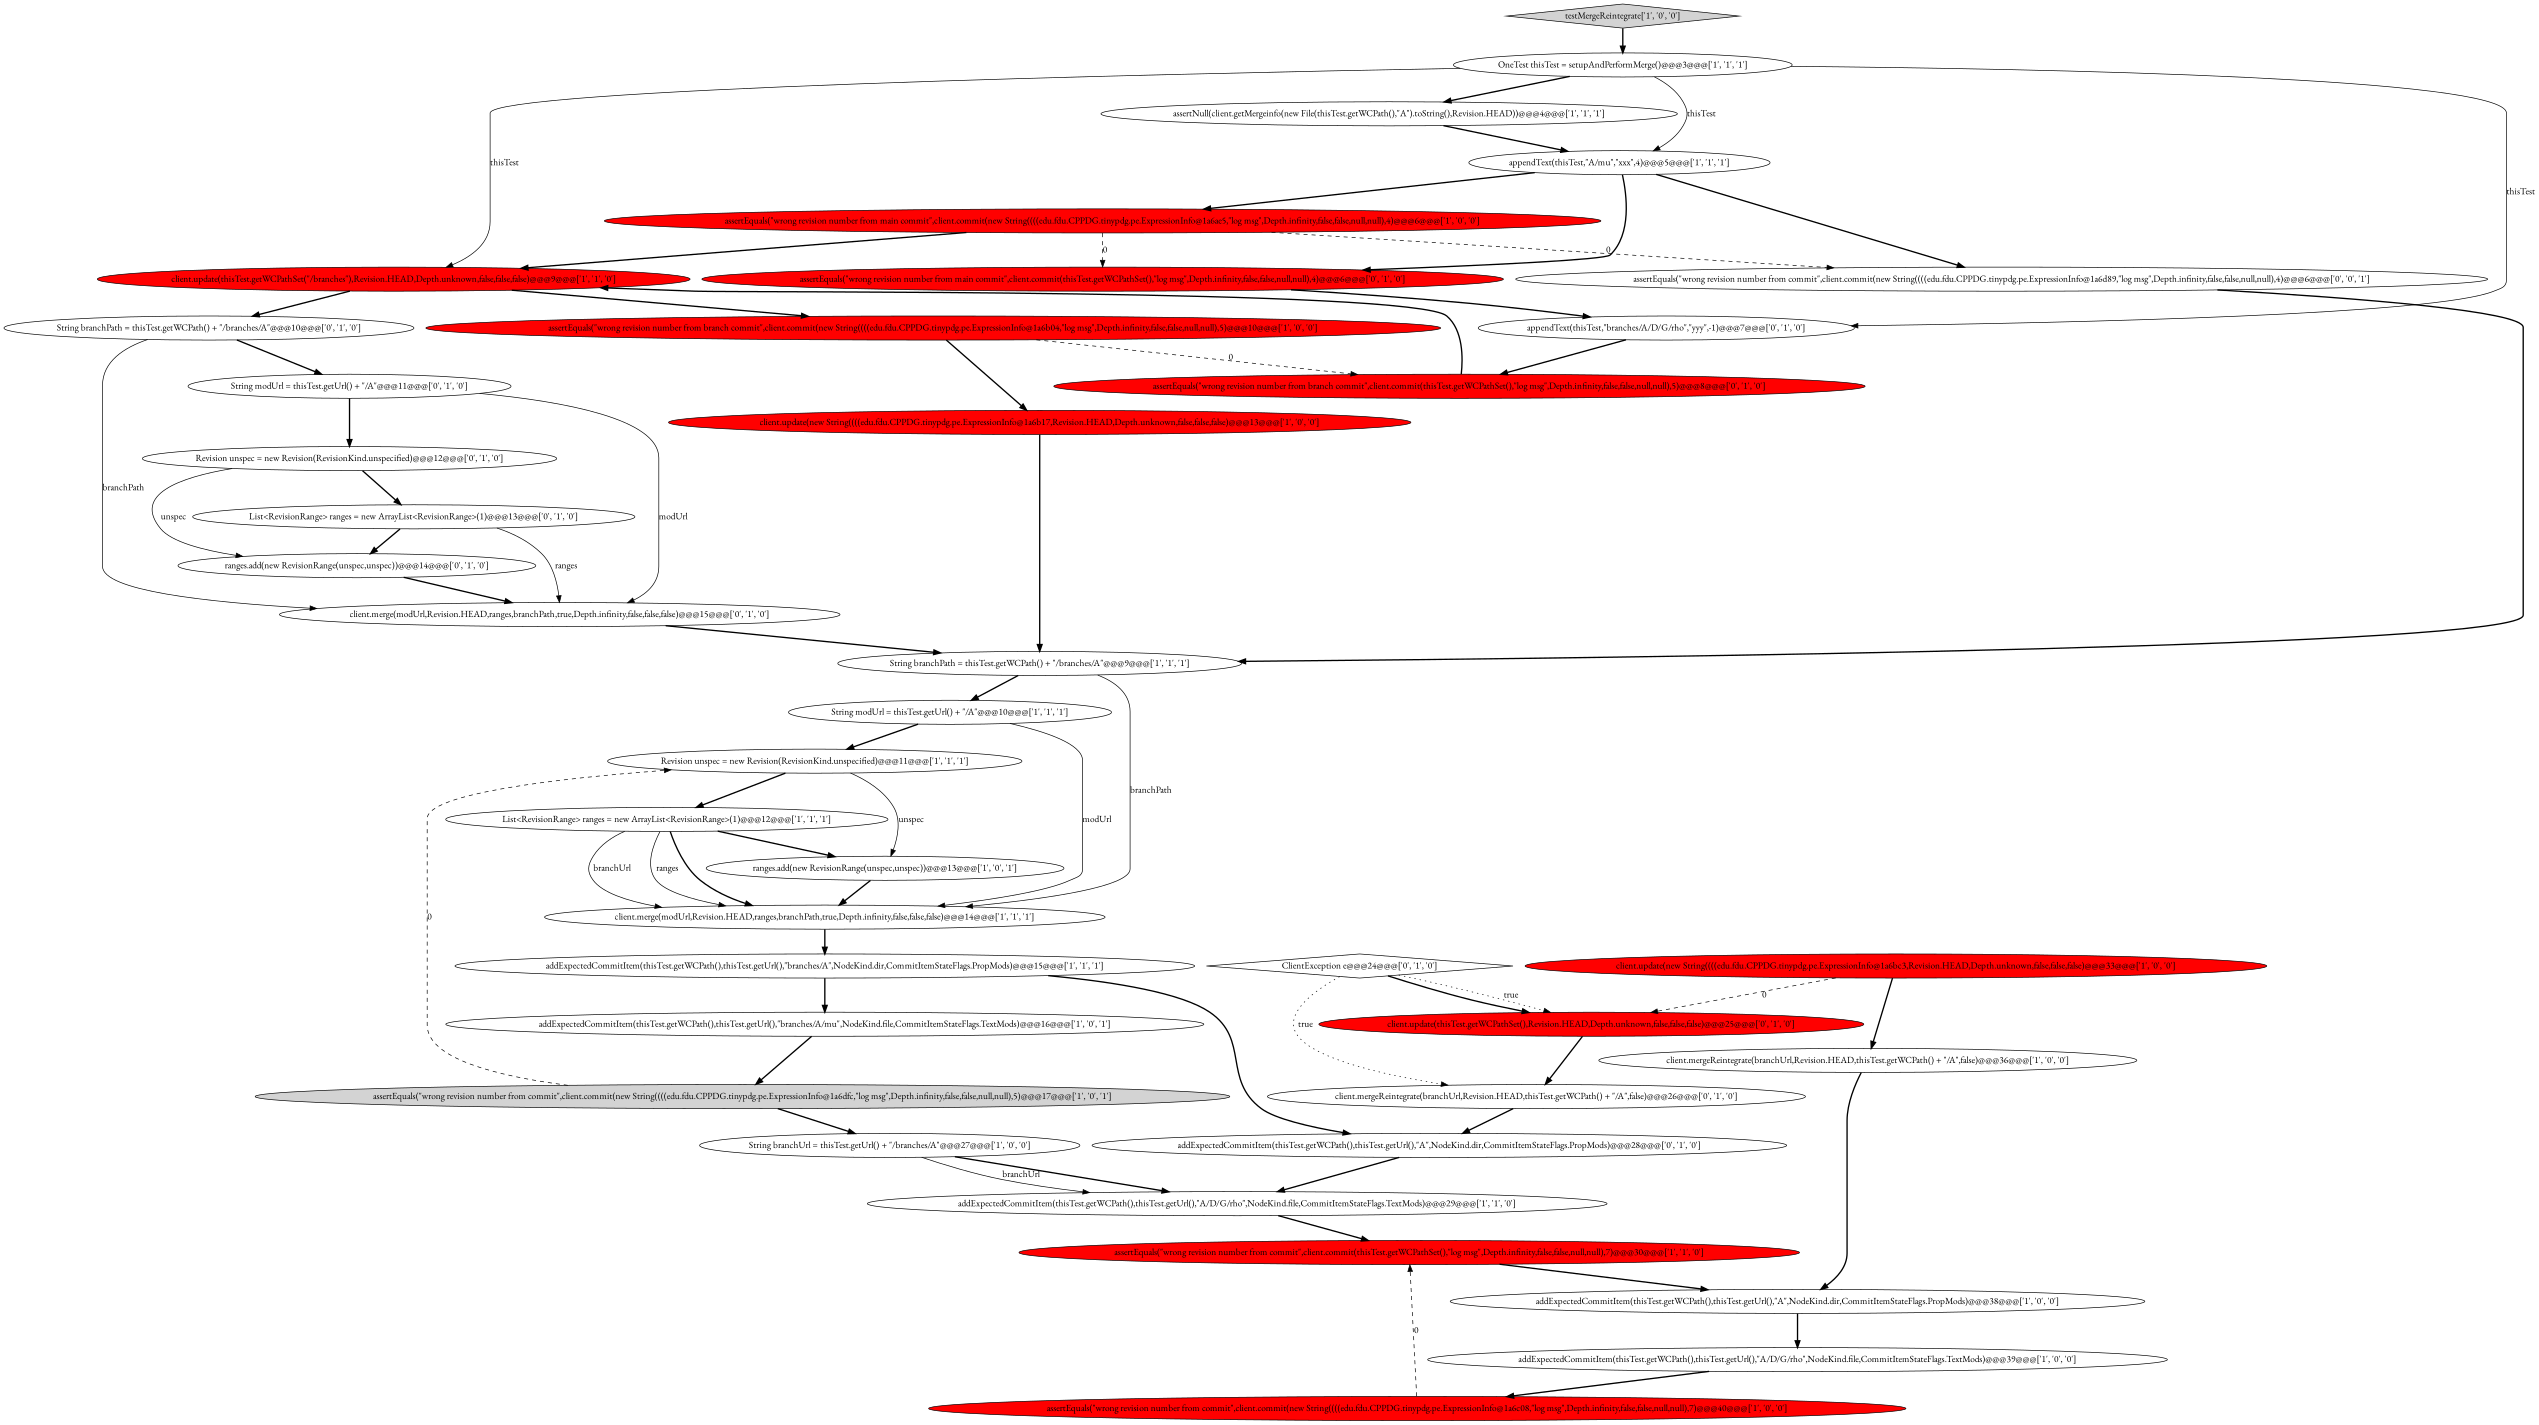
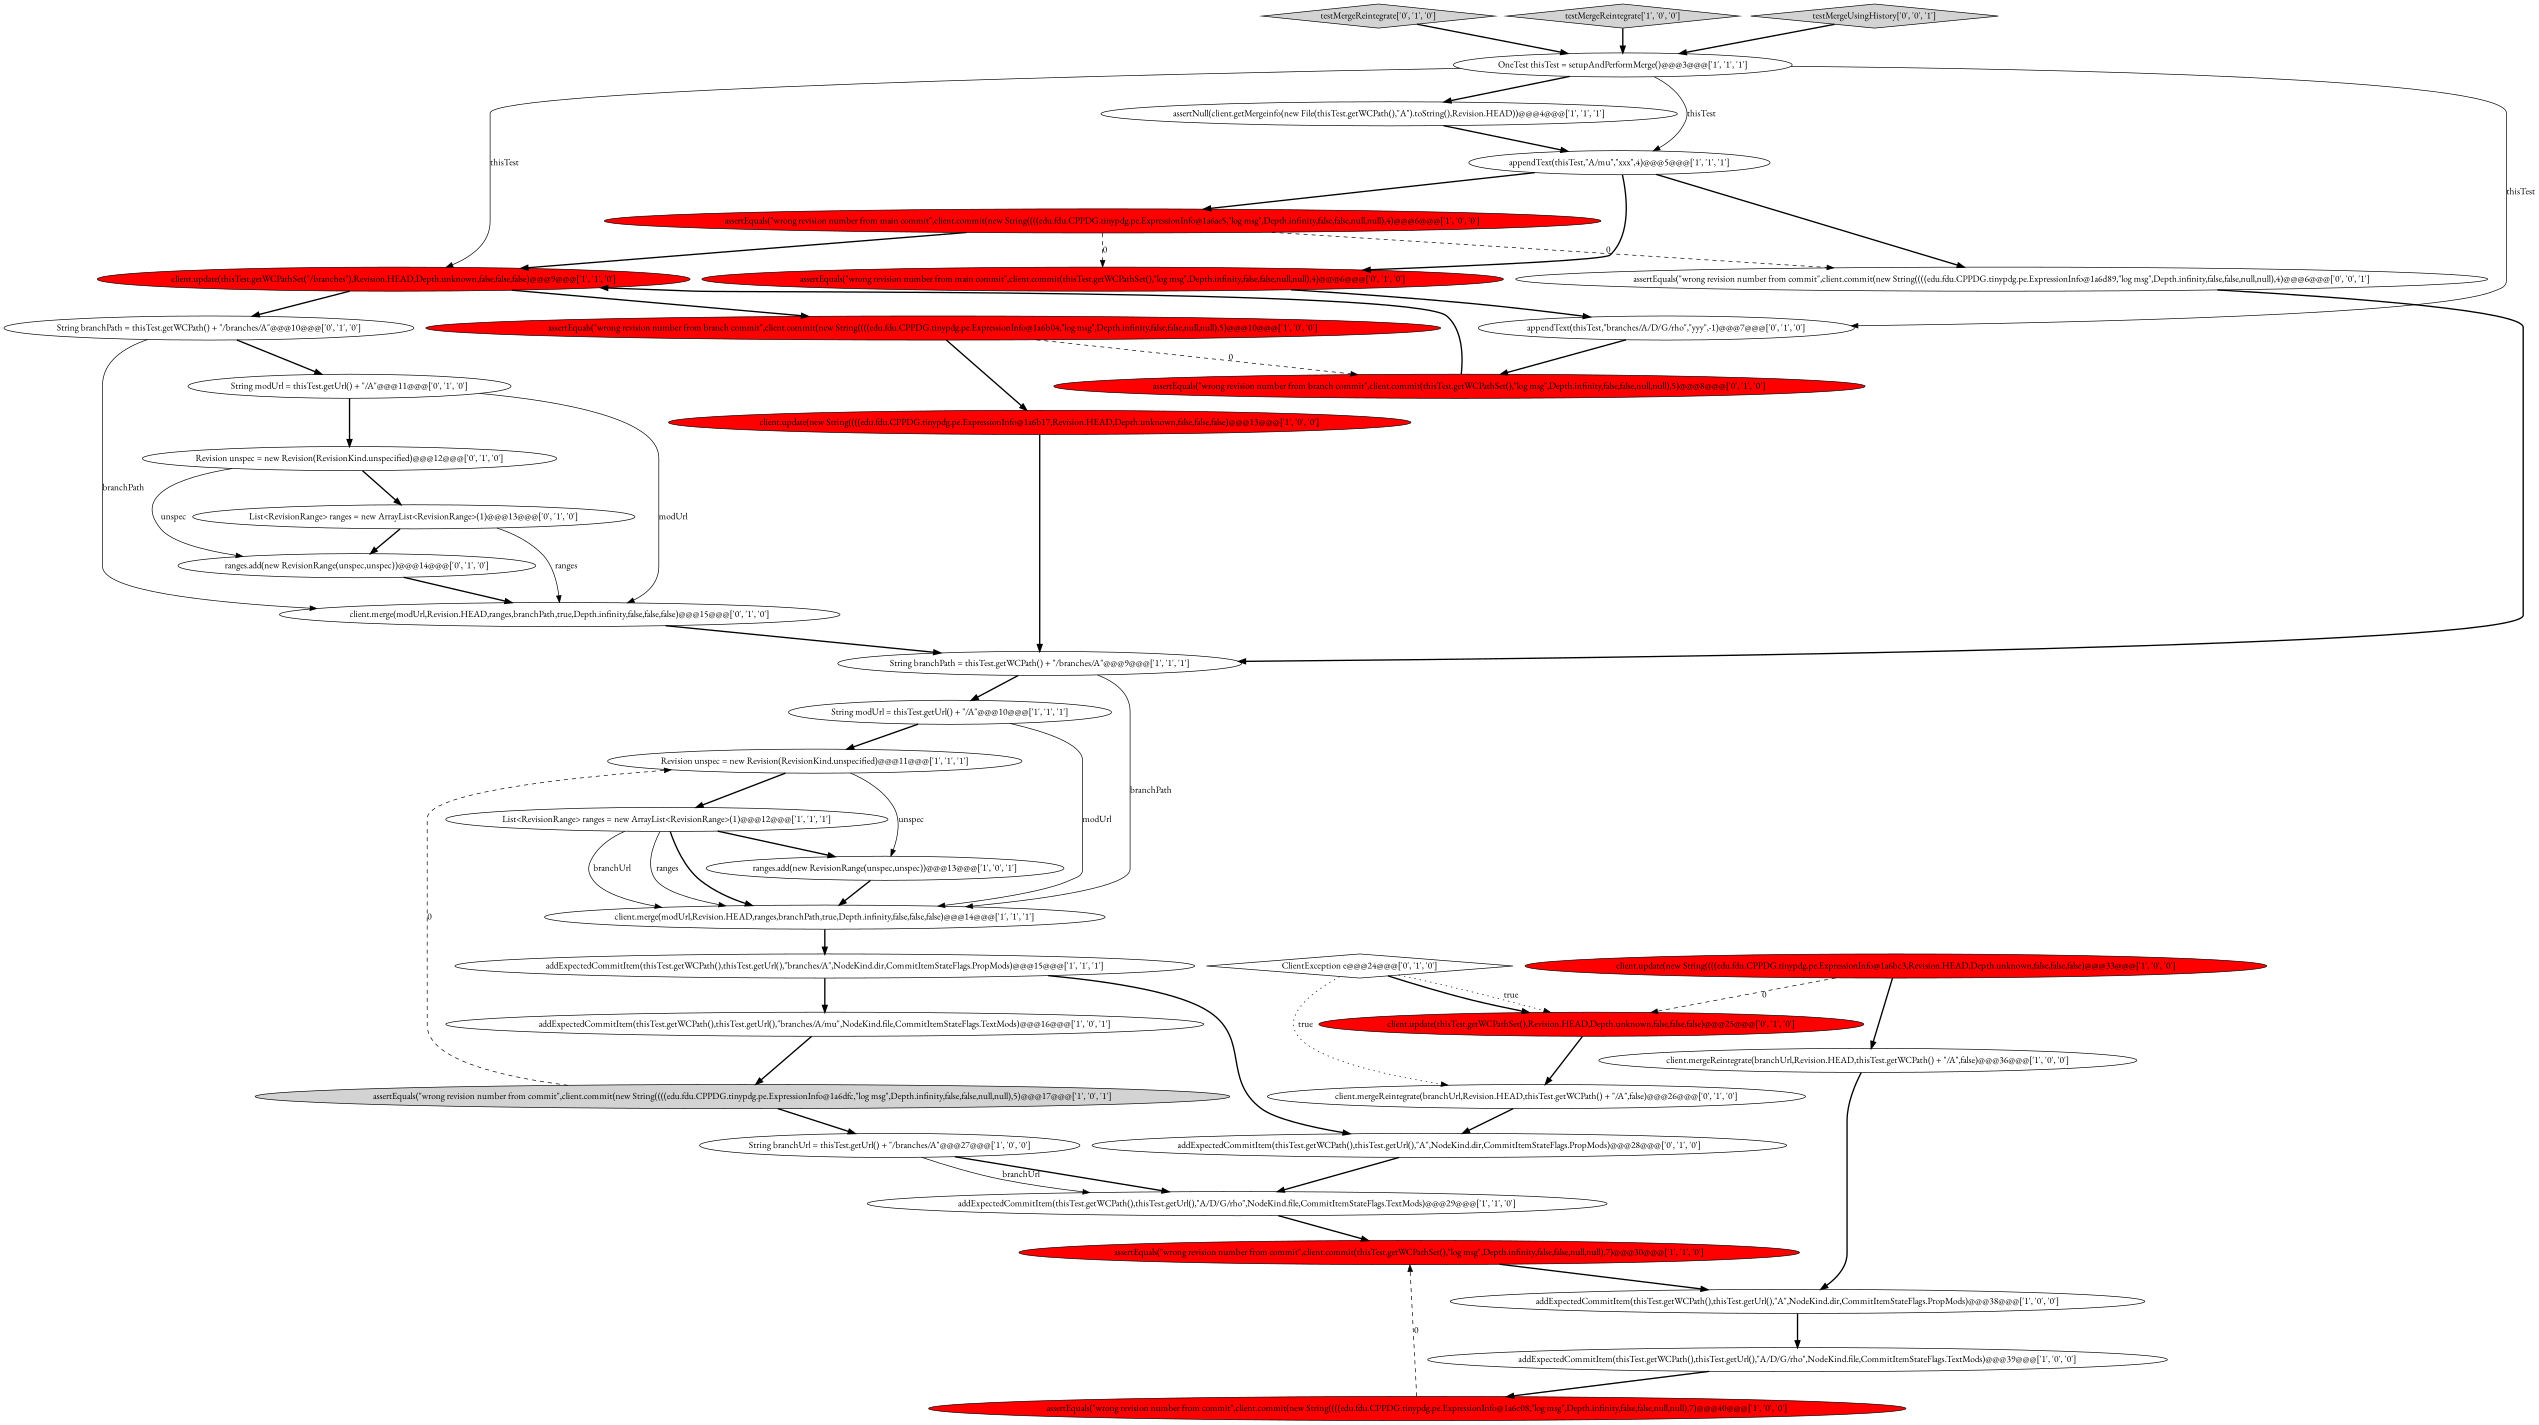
none -> (1378, 16)
none -> (1875, 16)
